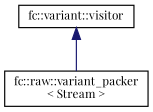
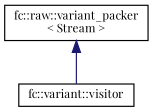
(76, 55) -> (76, 68)
